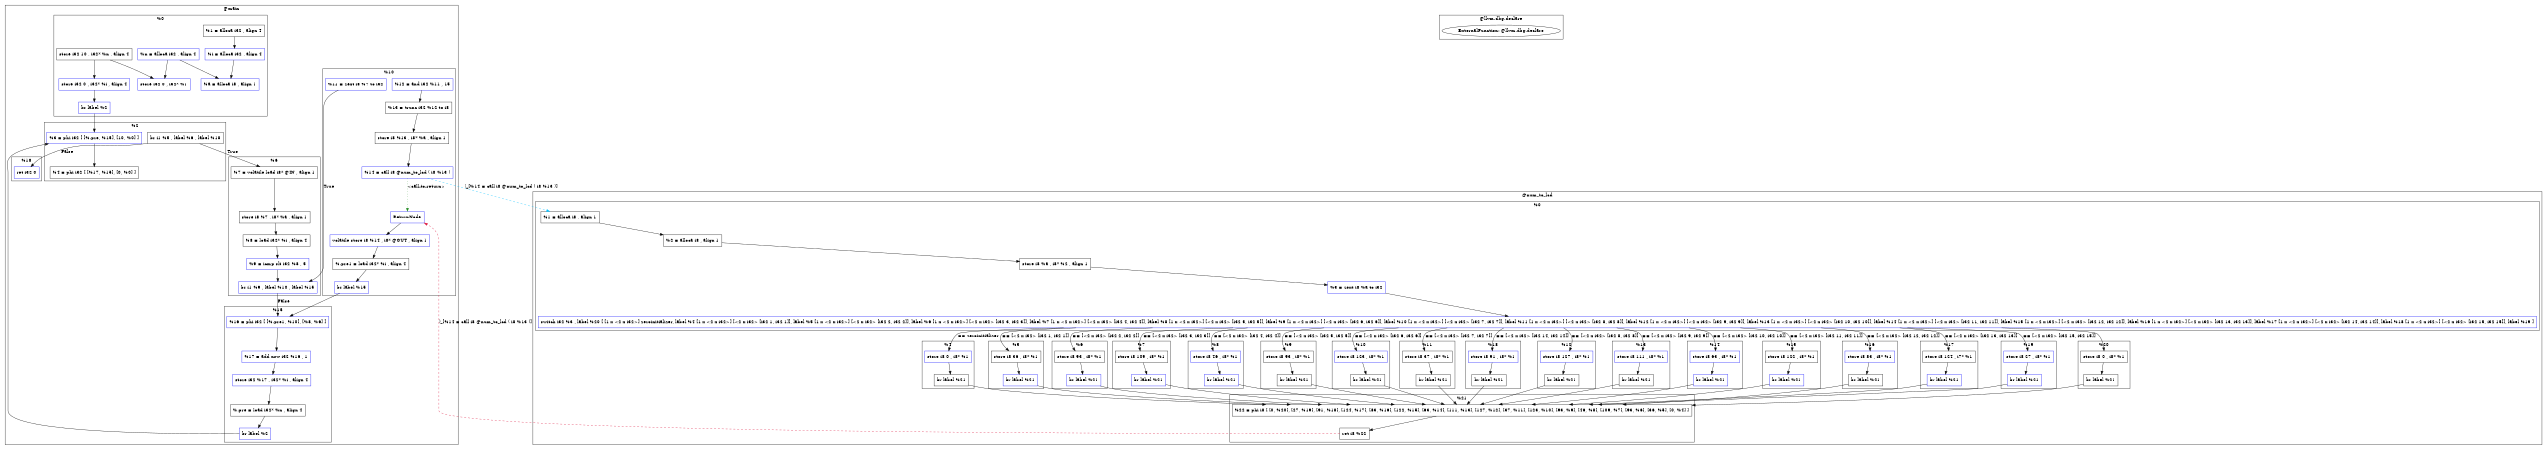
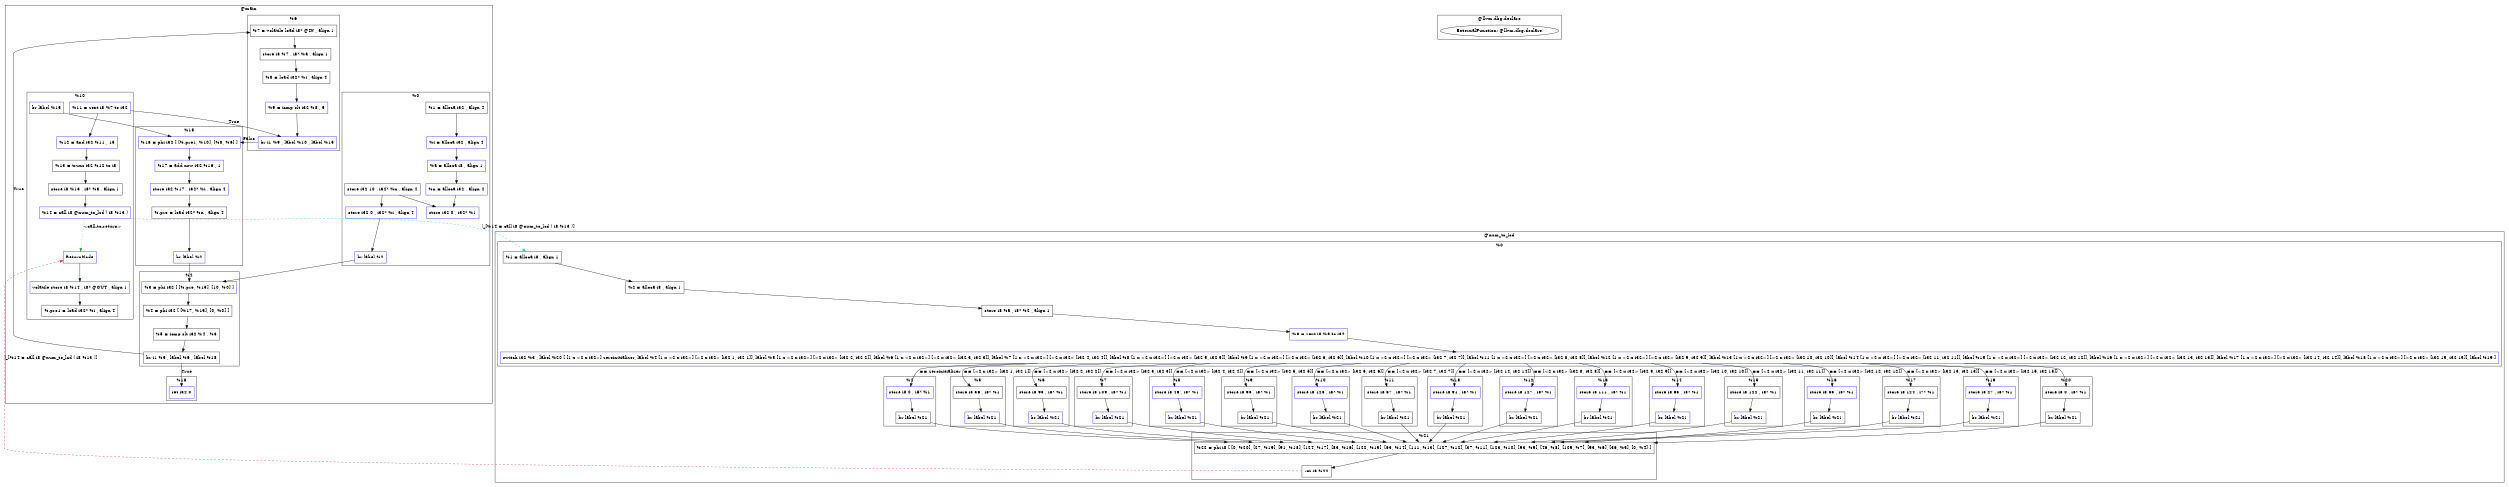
(198, 69) -> (457, 176)
none -> (94, 124)
(67, 152) -> (187, 372)
(362, 275) -> none
none -> (186, 334)
